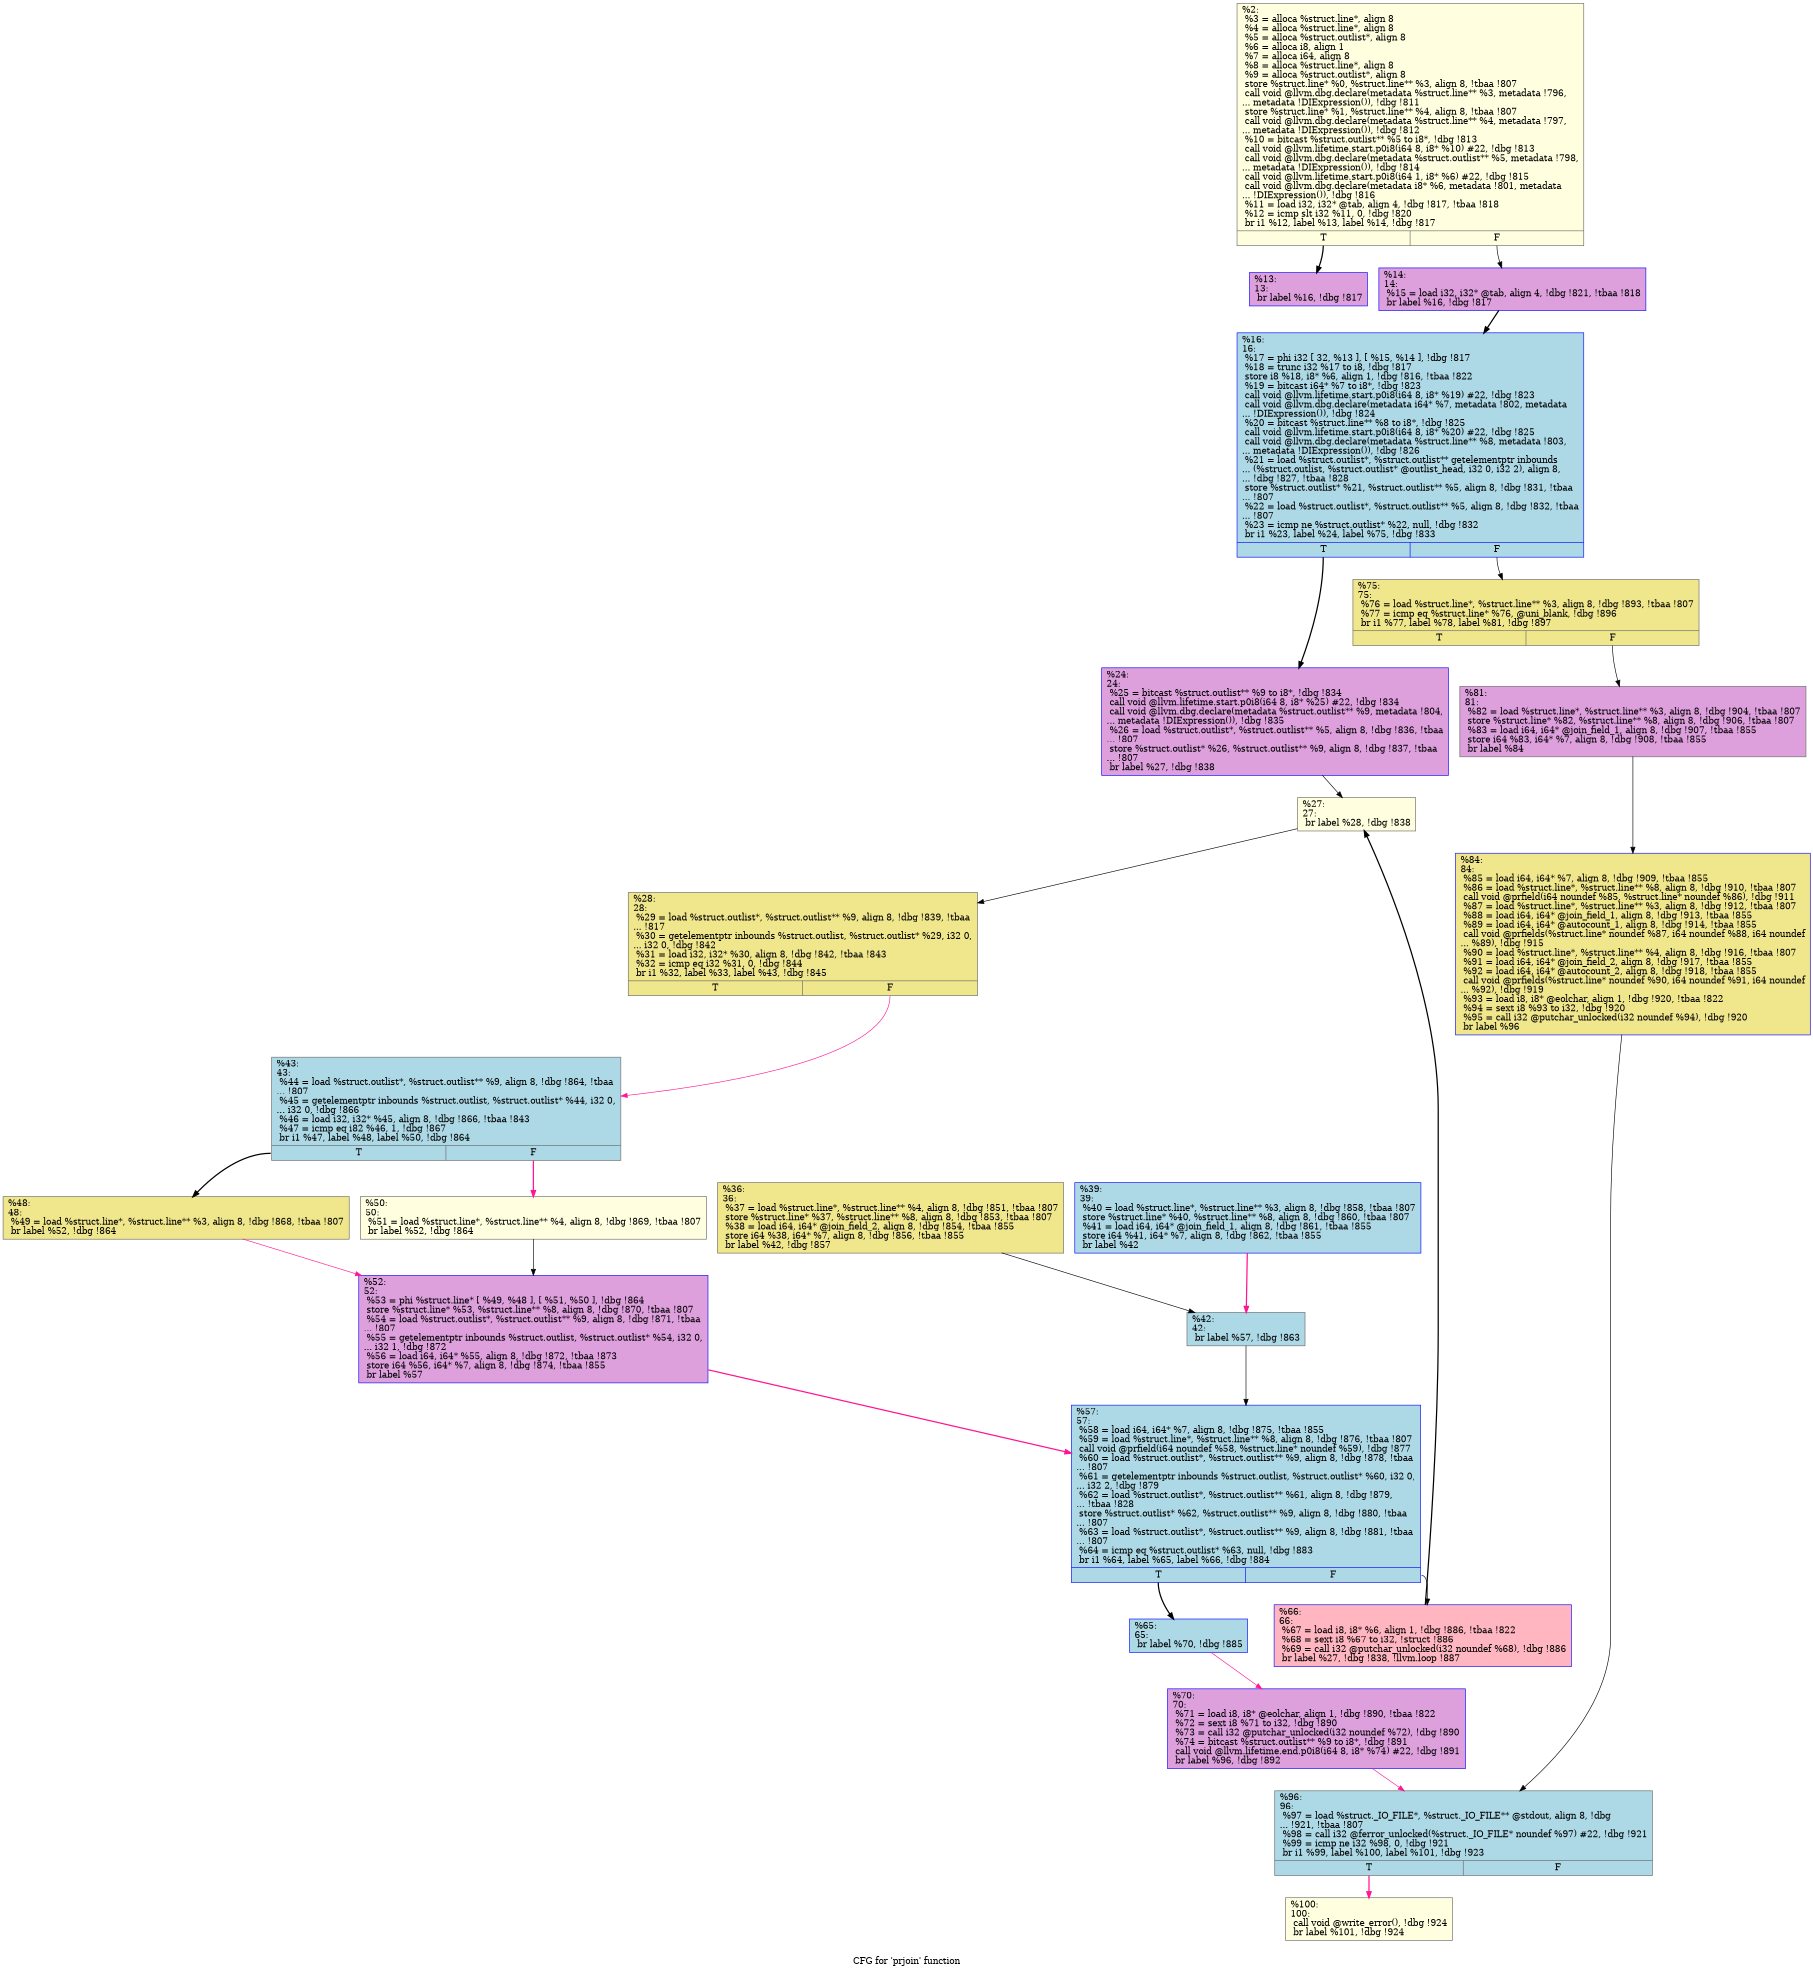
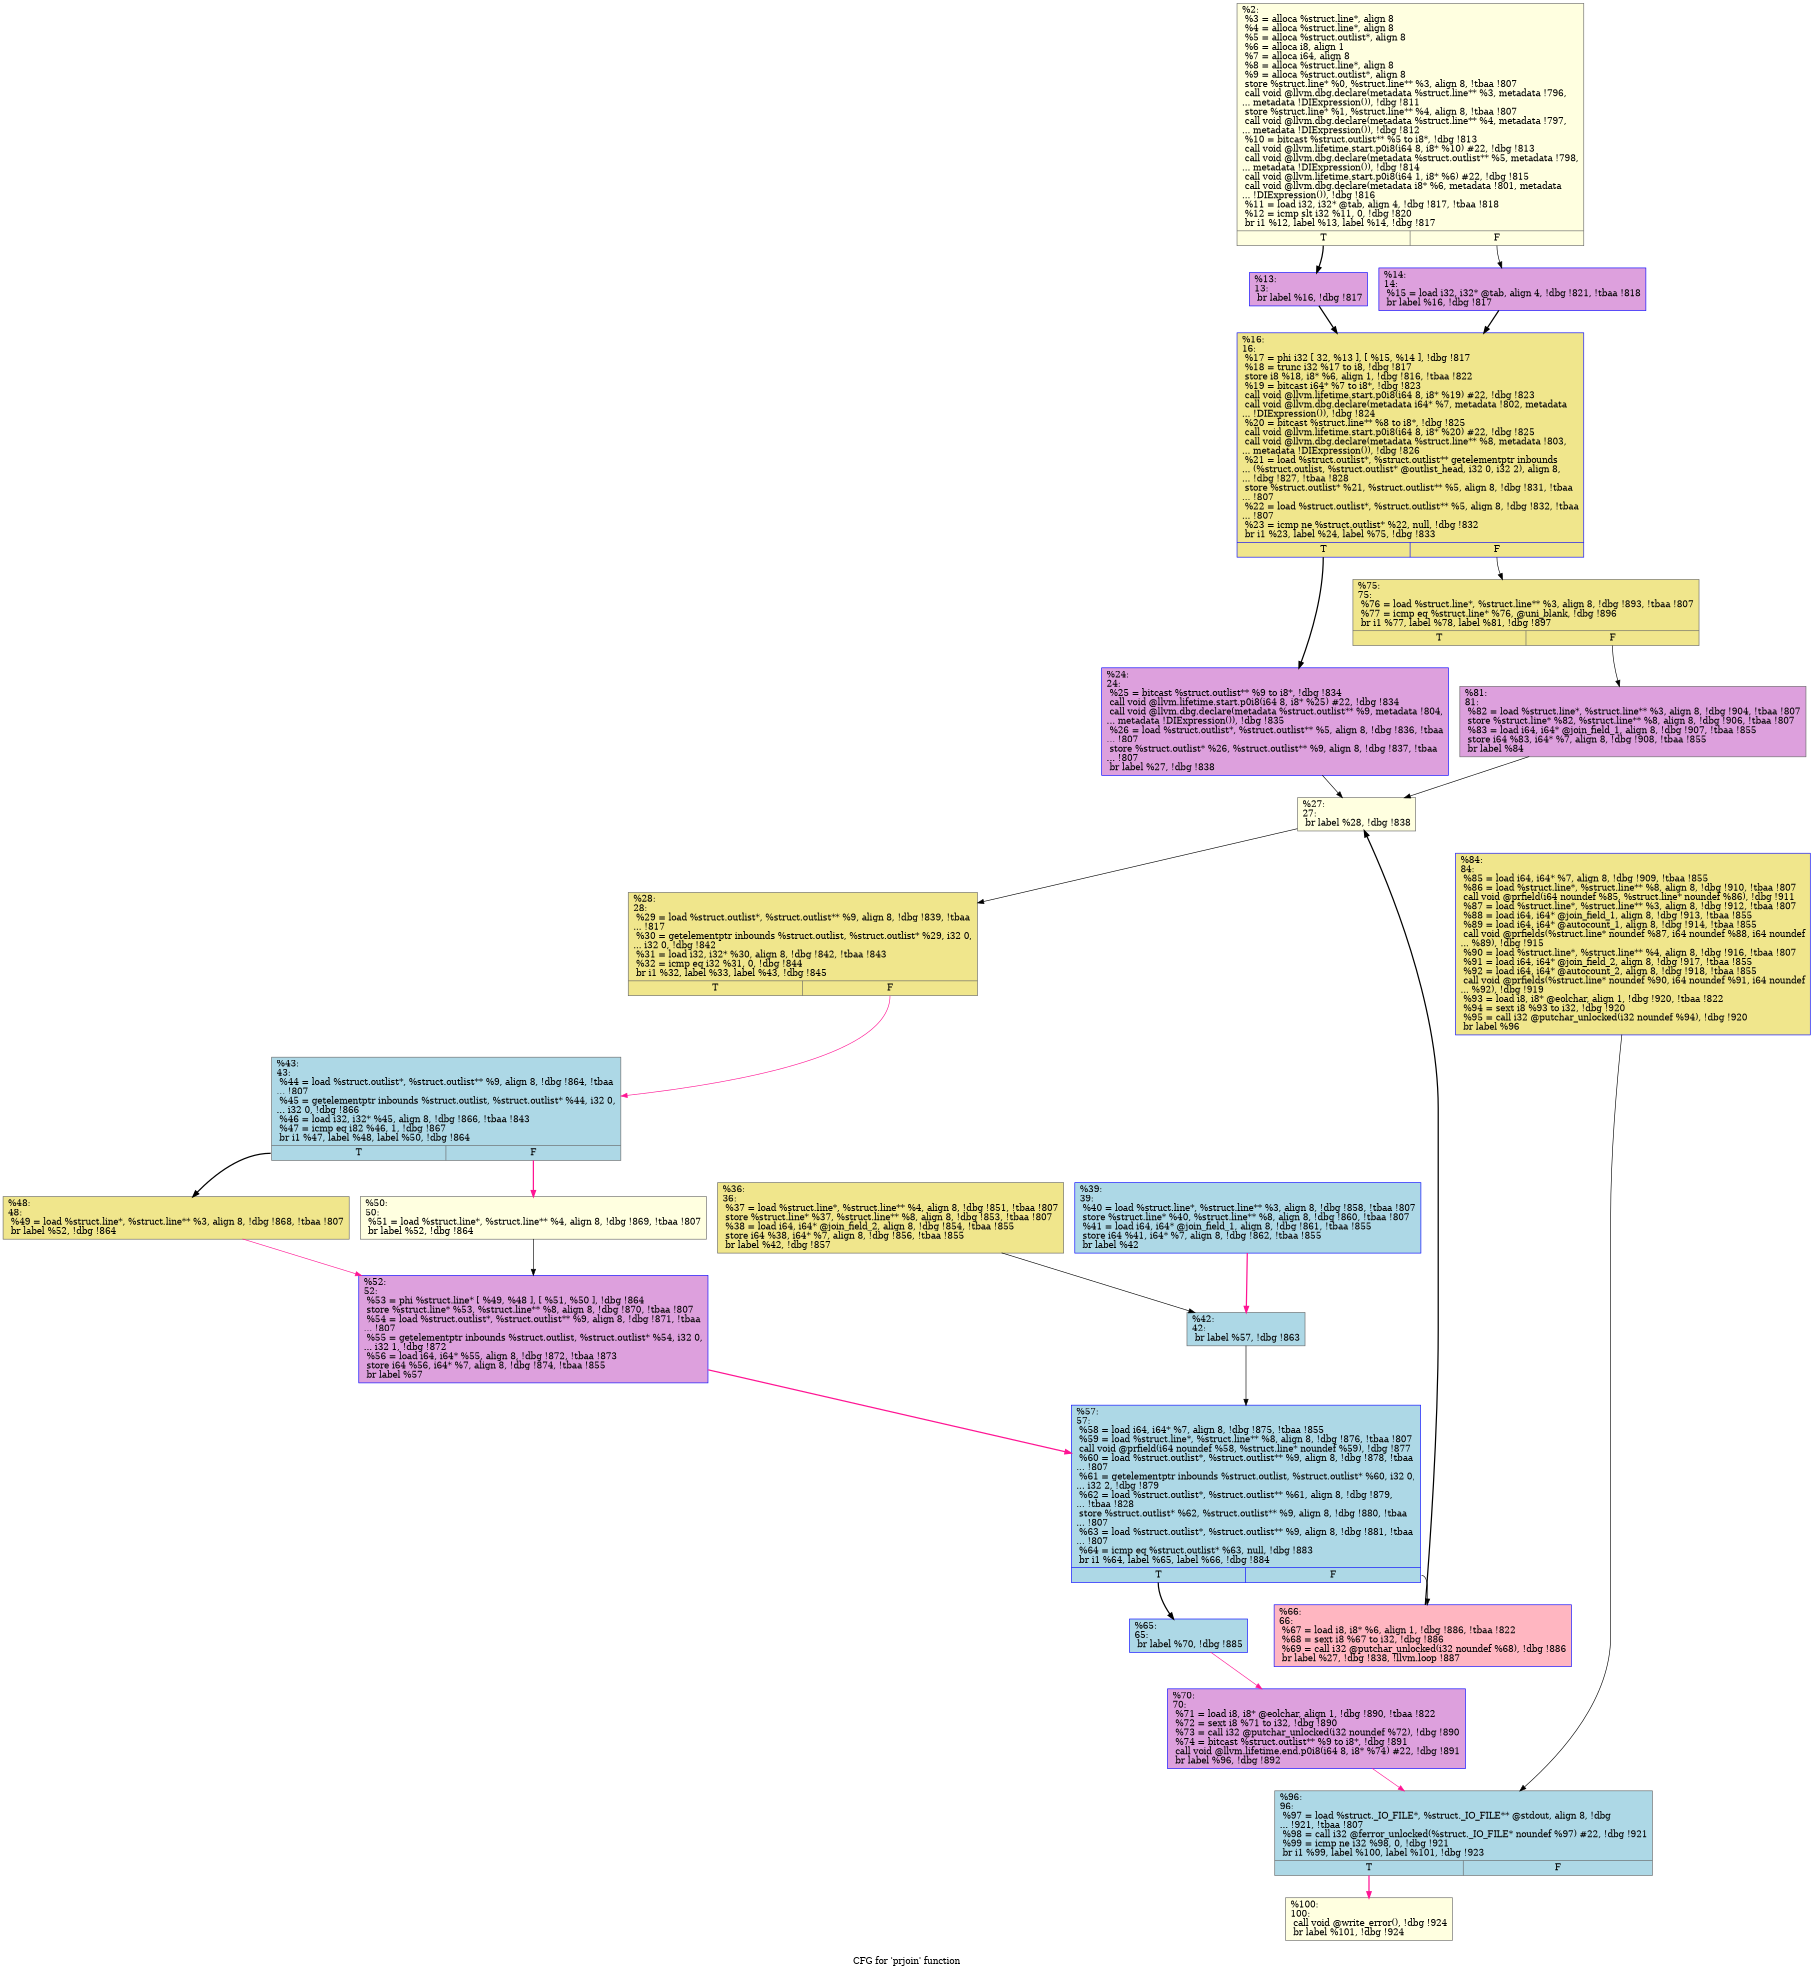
none -> (1326, 317)
(1410, 445) -> (1410, 445)
(1633, 802) -> (1470, 776)
(1367, 1640) -> (1362, 1640)
